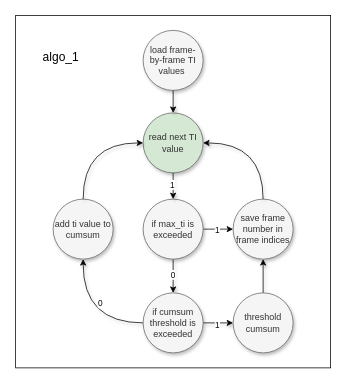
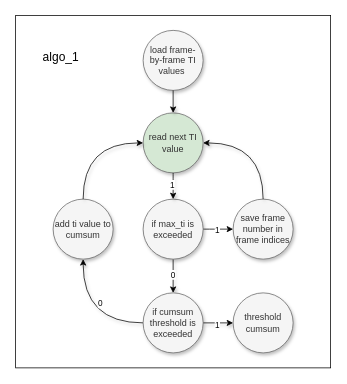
(263, 268) -> none
